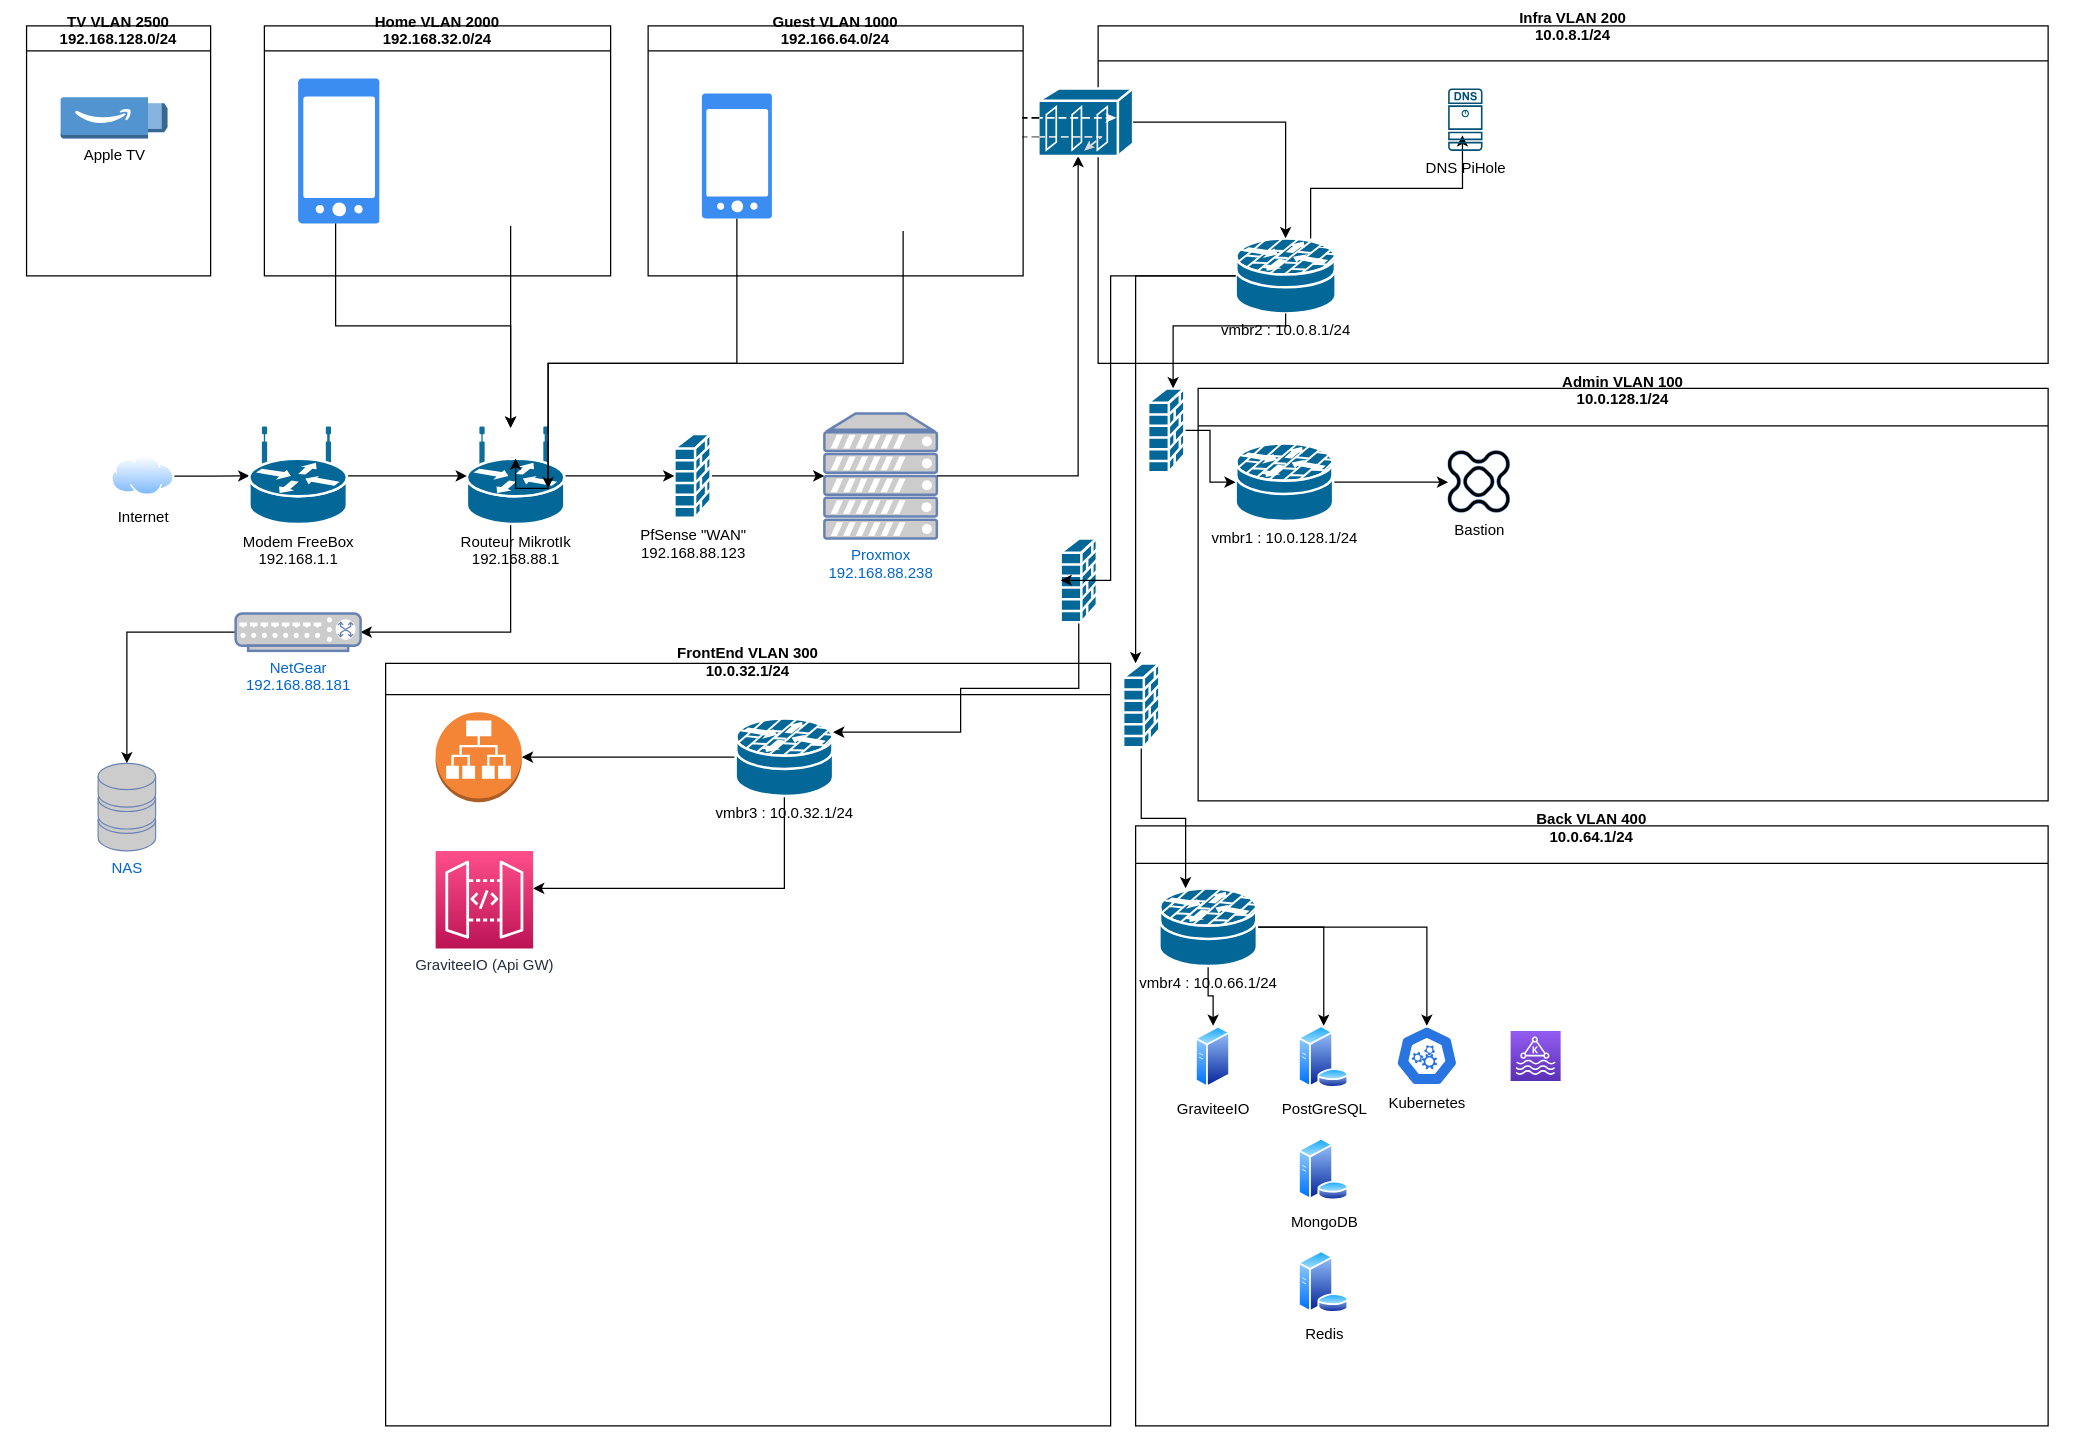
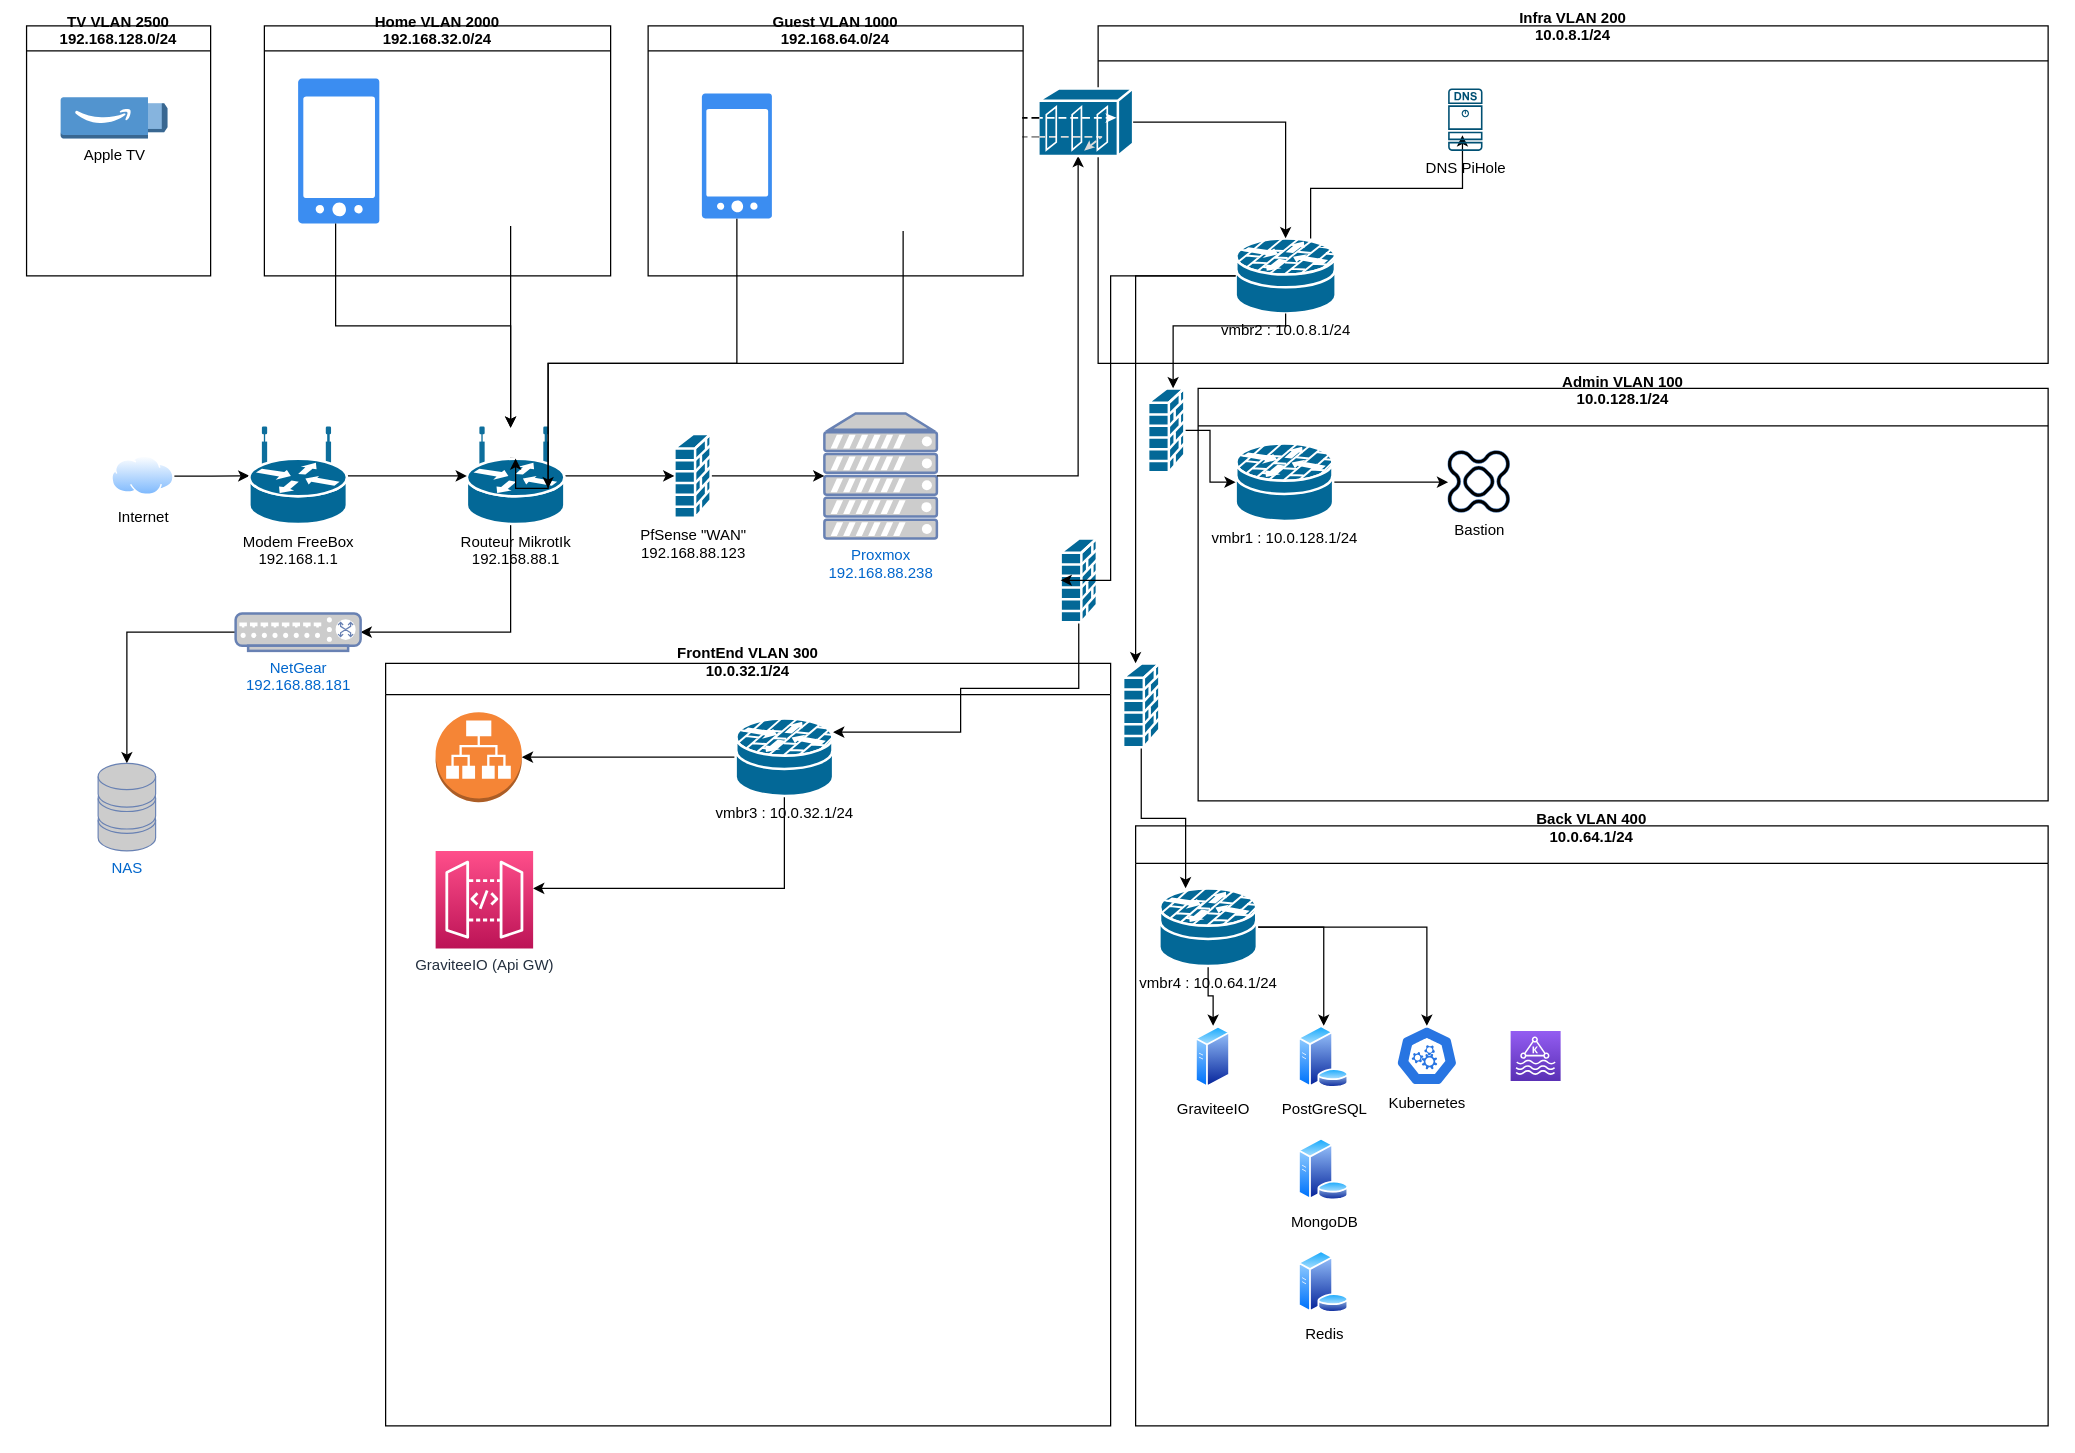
(835, 21) -> (835, 21)
(1209, 983) -> (1209, 983)
